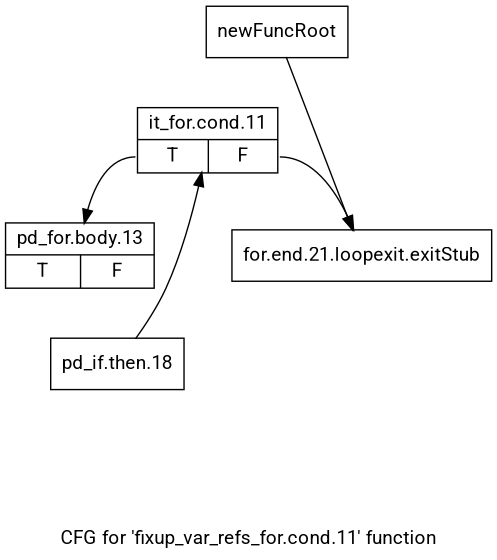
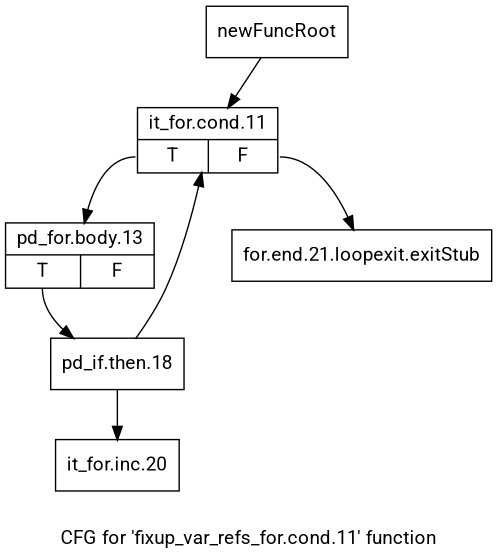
(317, 137) -> (248, 77)
none -> (48, 311)
none -> (117, 465)
